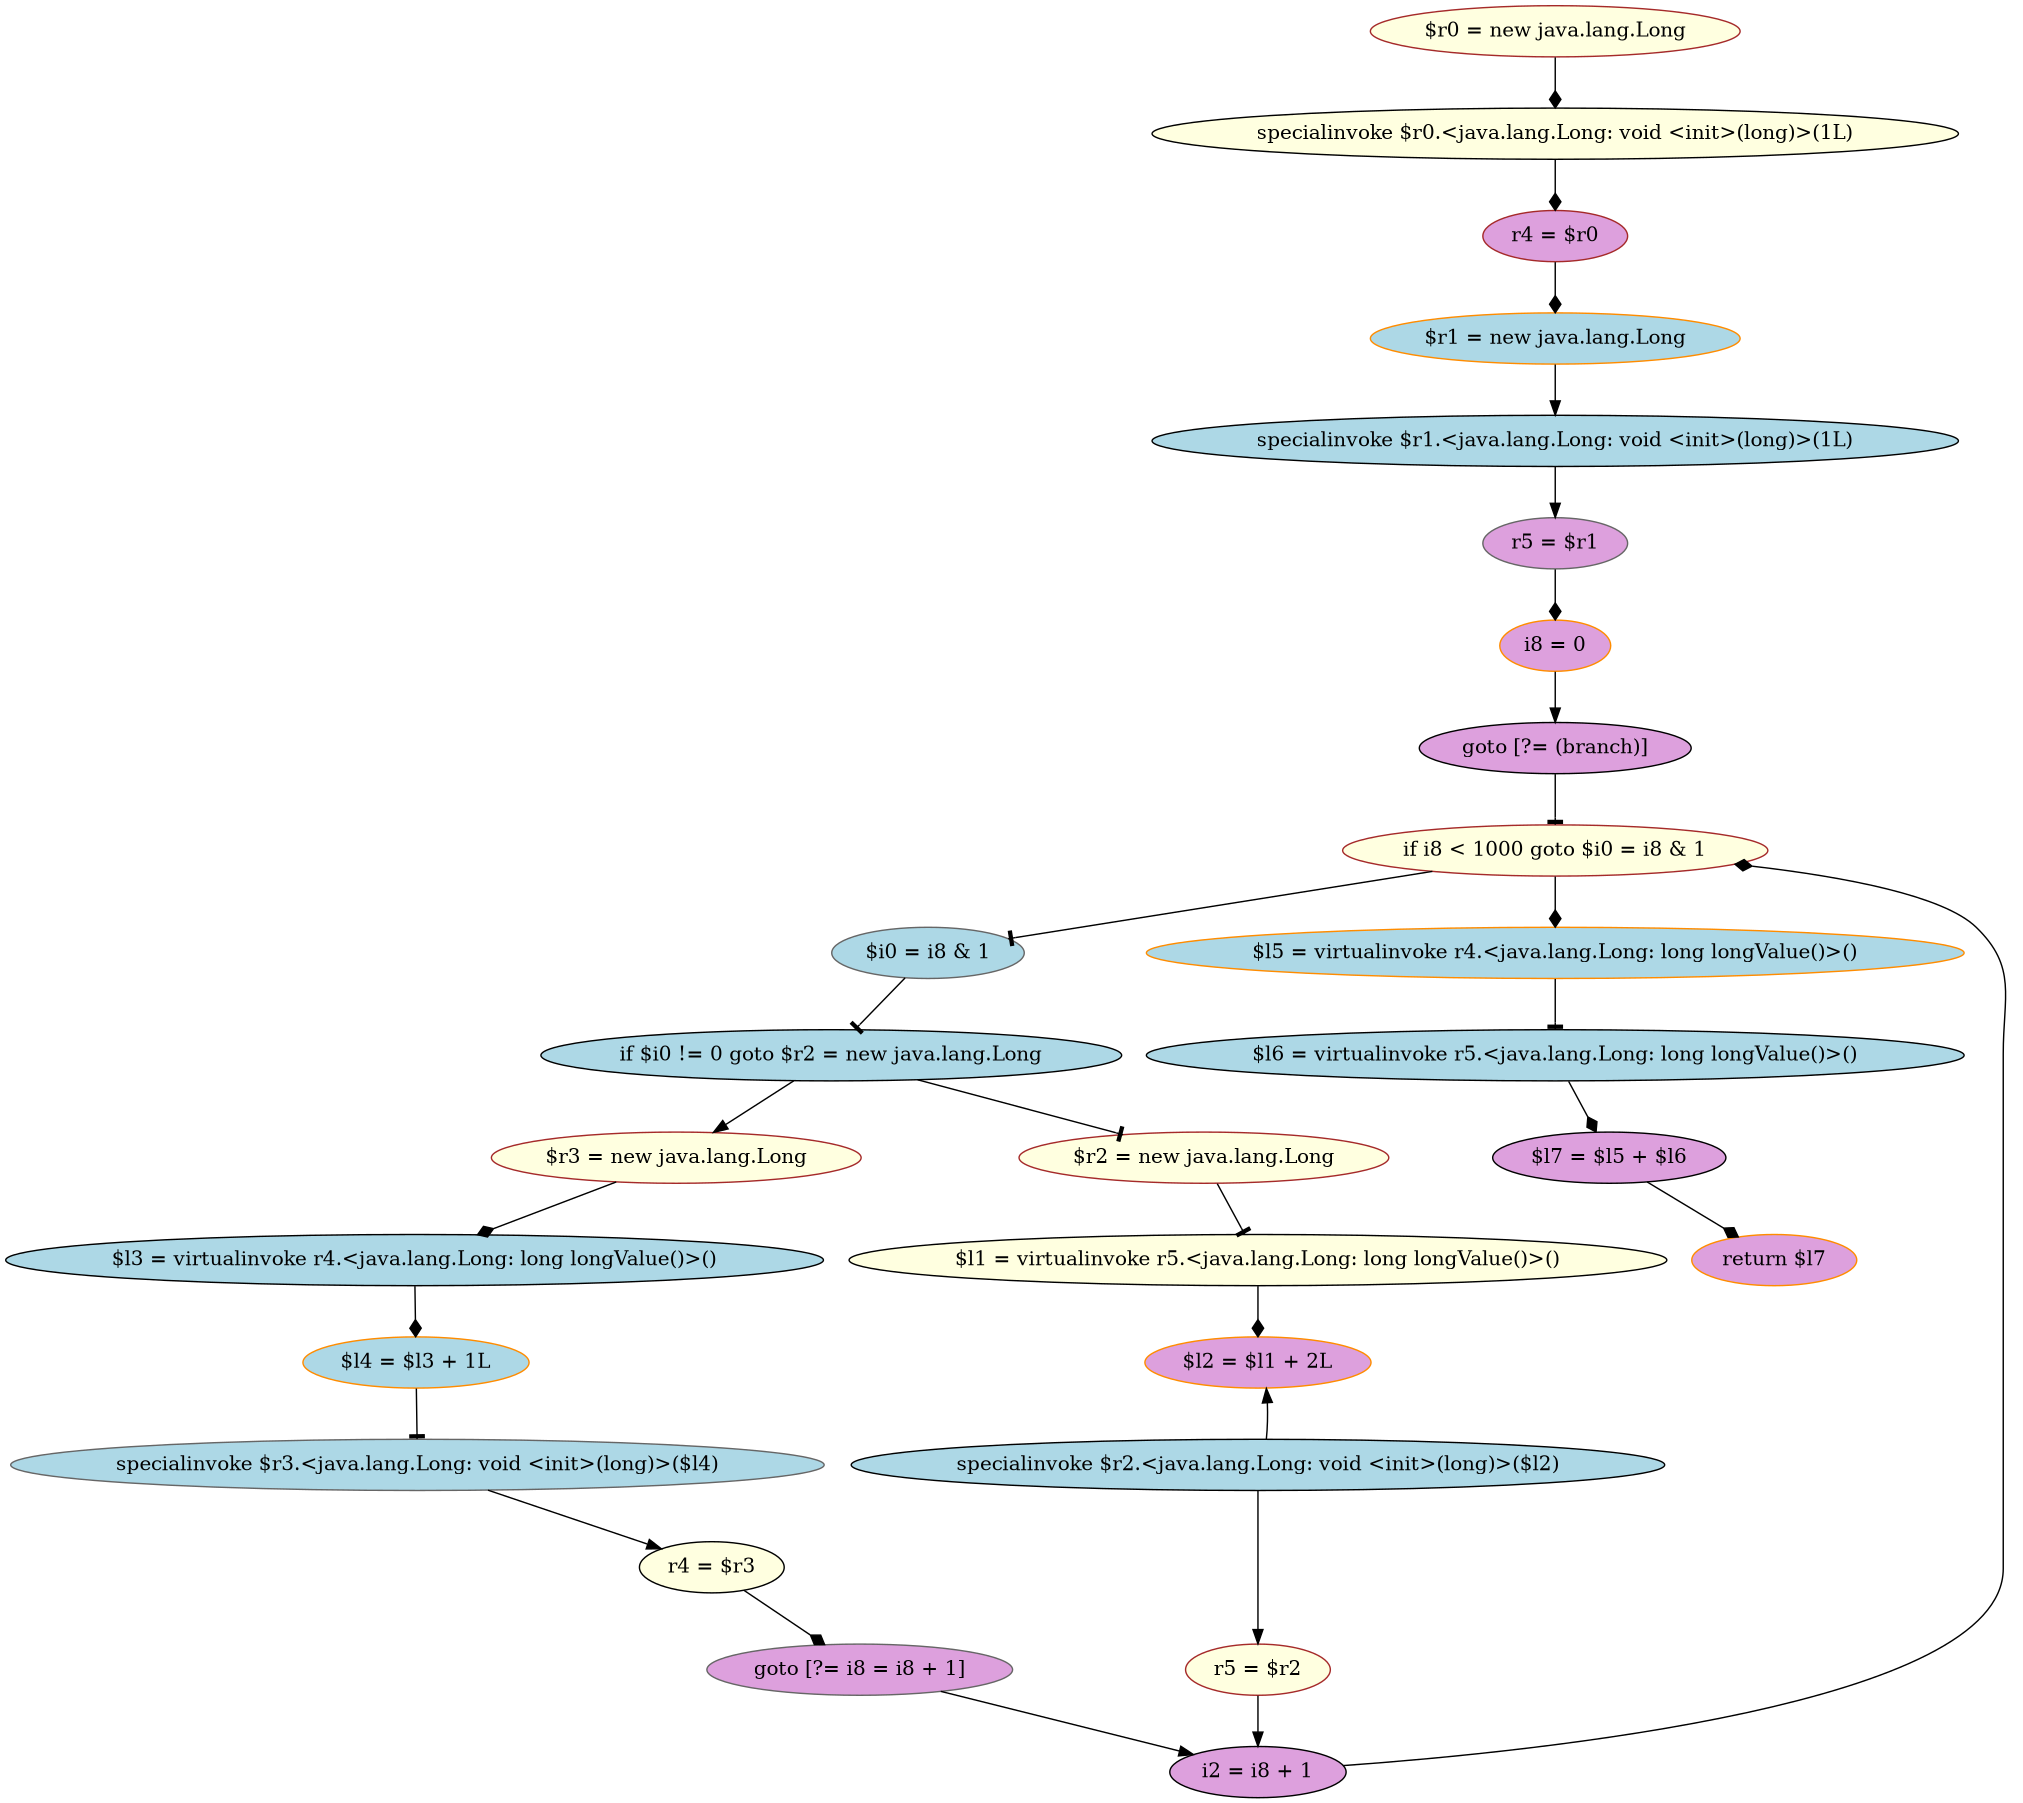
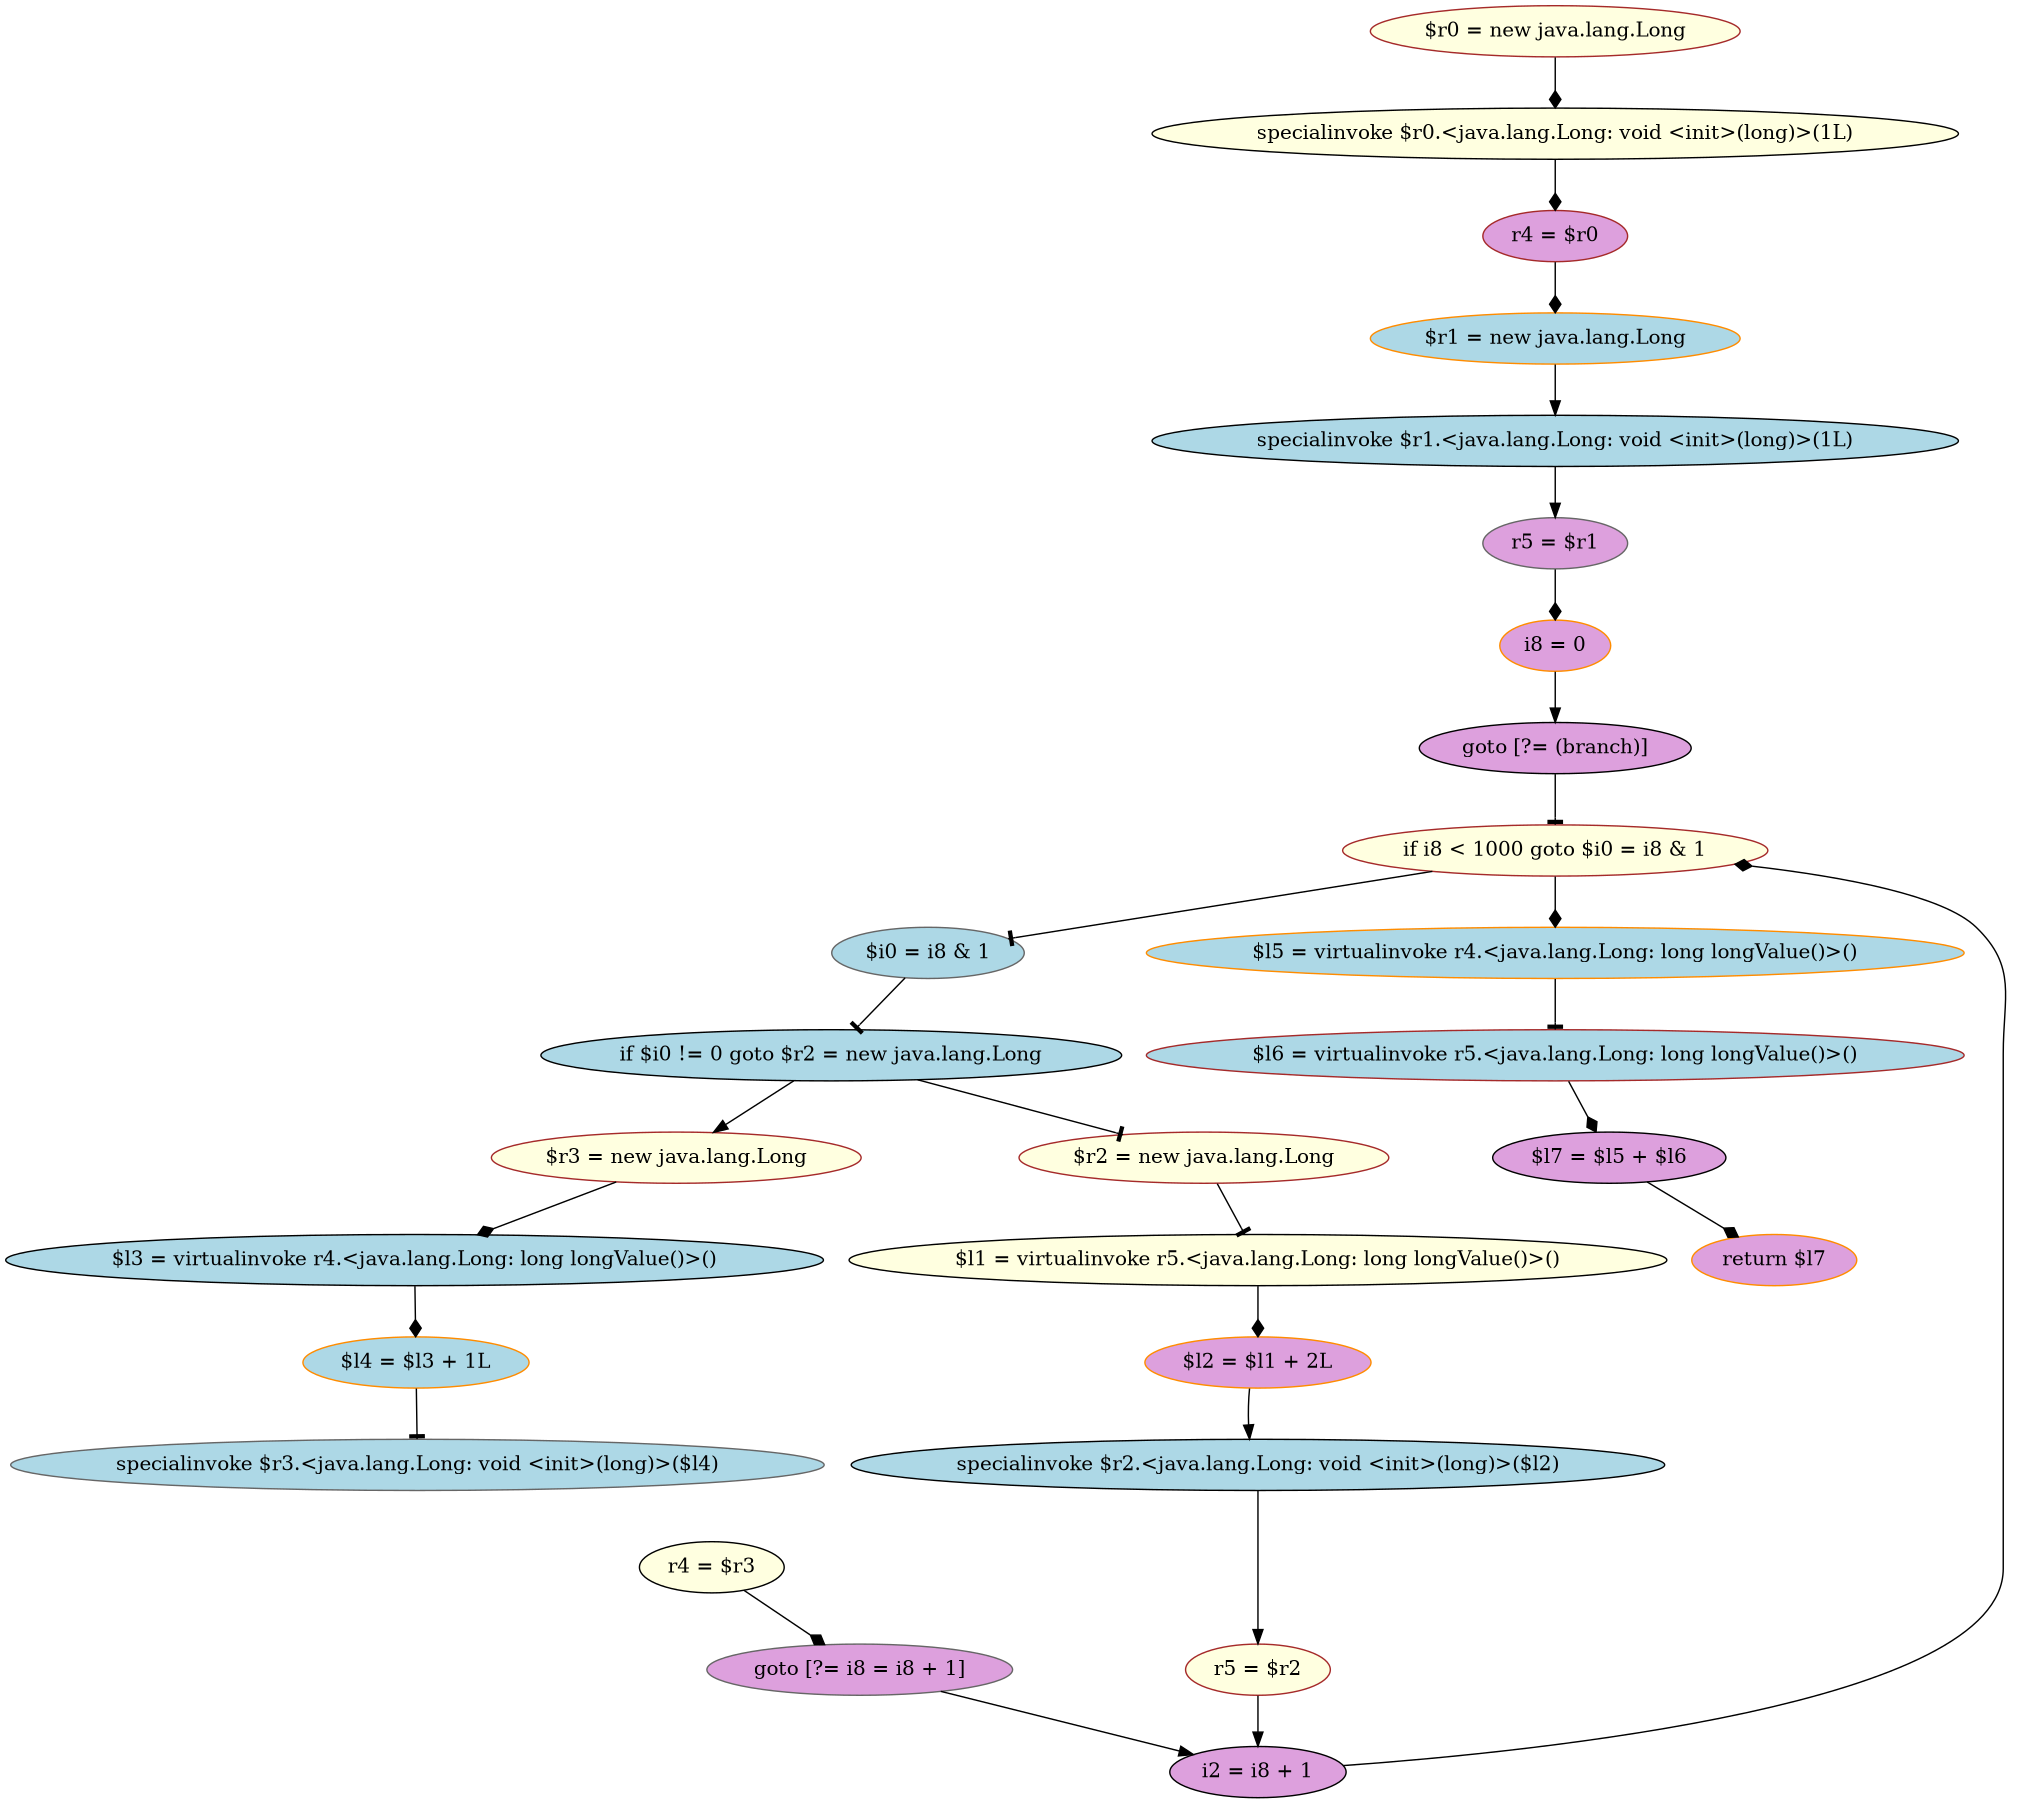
(1555, 1055) -> (1555, 1055)
(1267, 1421) -> (1248, 1407)
(568, 1517) -> none
